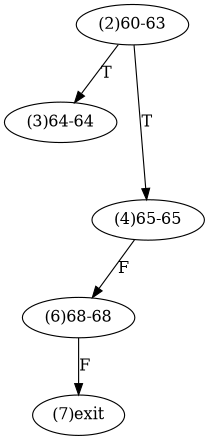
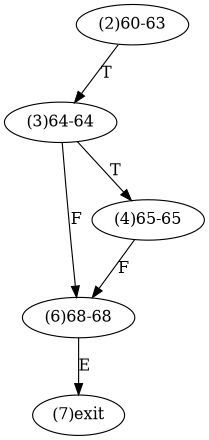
(140, 117) -> (101, 167)
none -> (68, 214)
(85, 366) -> (85, 366)
